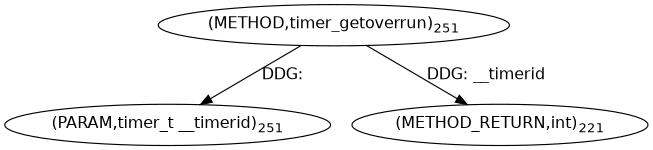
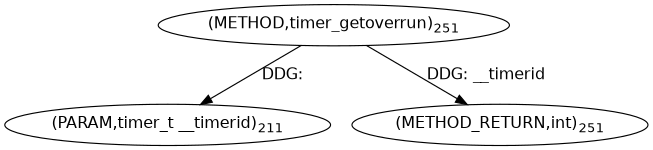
(271, 123) -> (271, 123)
(592, 123) -> (592, 123)
